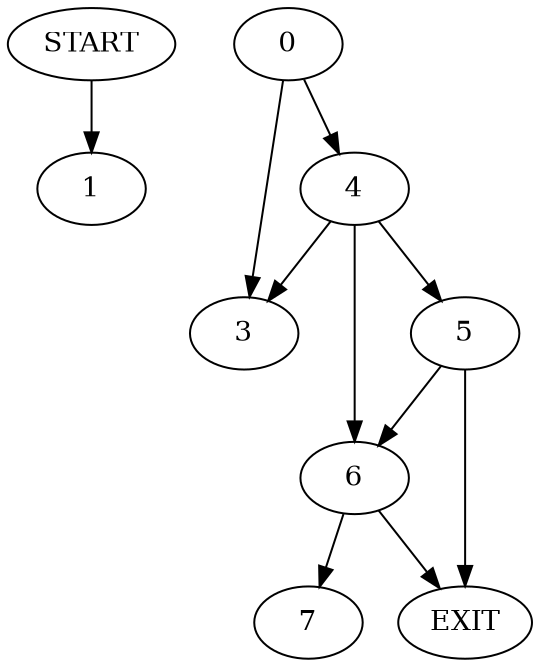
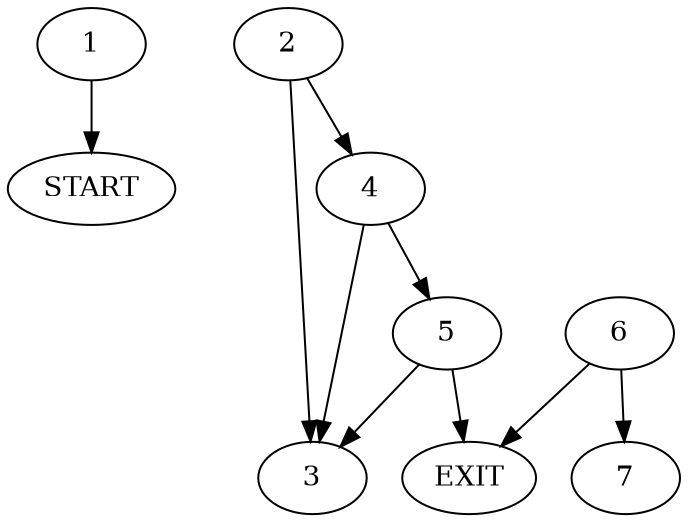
(288, 44) -> (288, 44)
(92, 107) -> (92, 107)
(355, 323) -> none
(416, 398) -> (387, 398)
